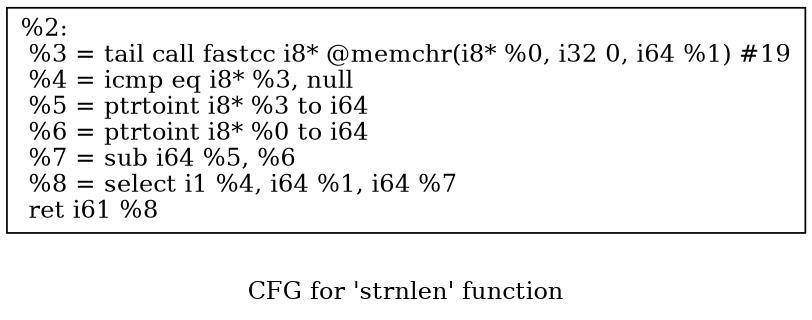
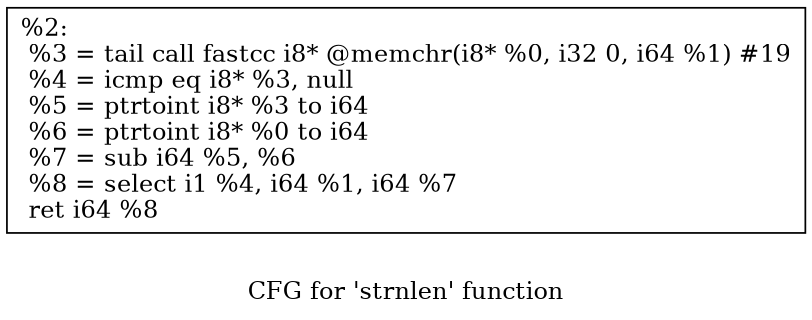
(90, 210) -> (90, 210)
